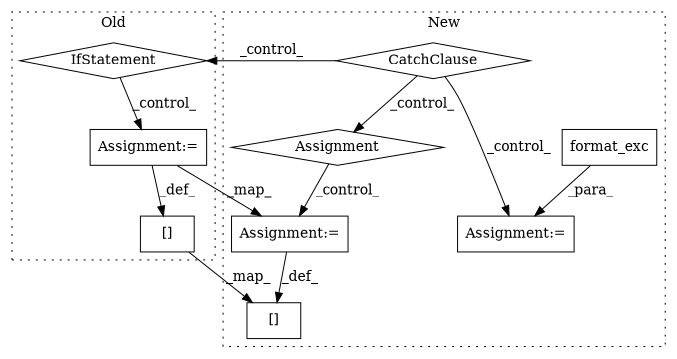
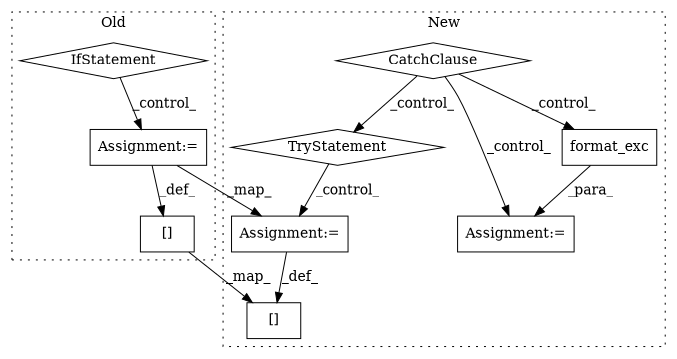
(277, 61) -> (512, 100)
(338, 147) -> (338, 147)
